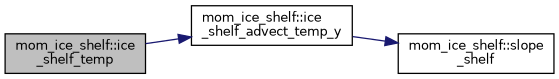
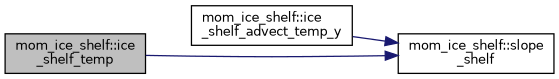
(162, 41) -> (265, 57)
